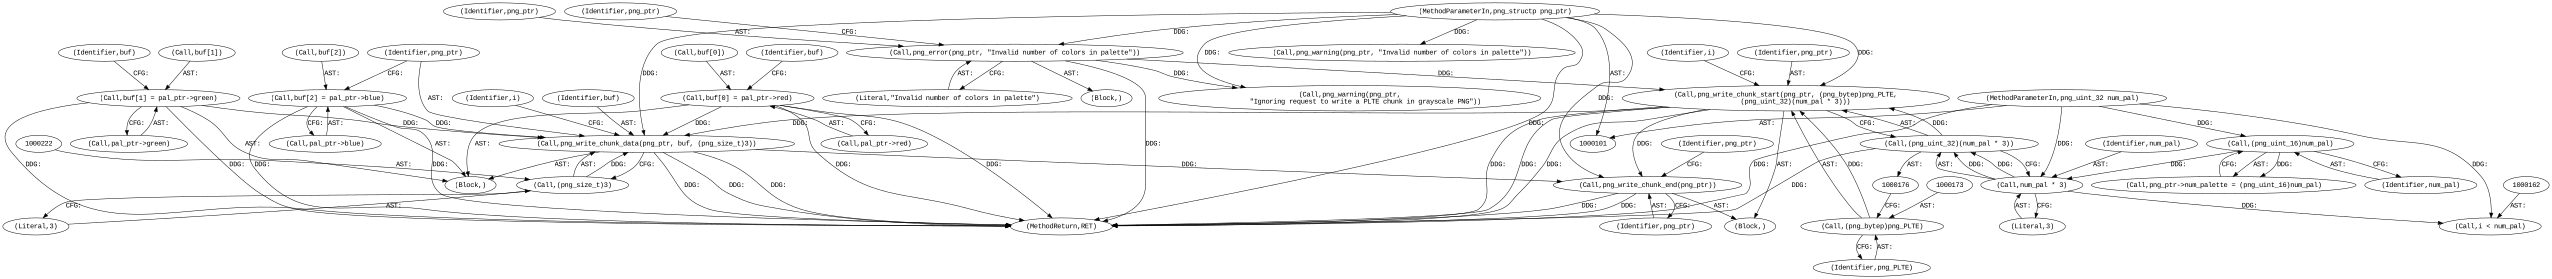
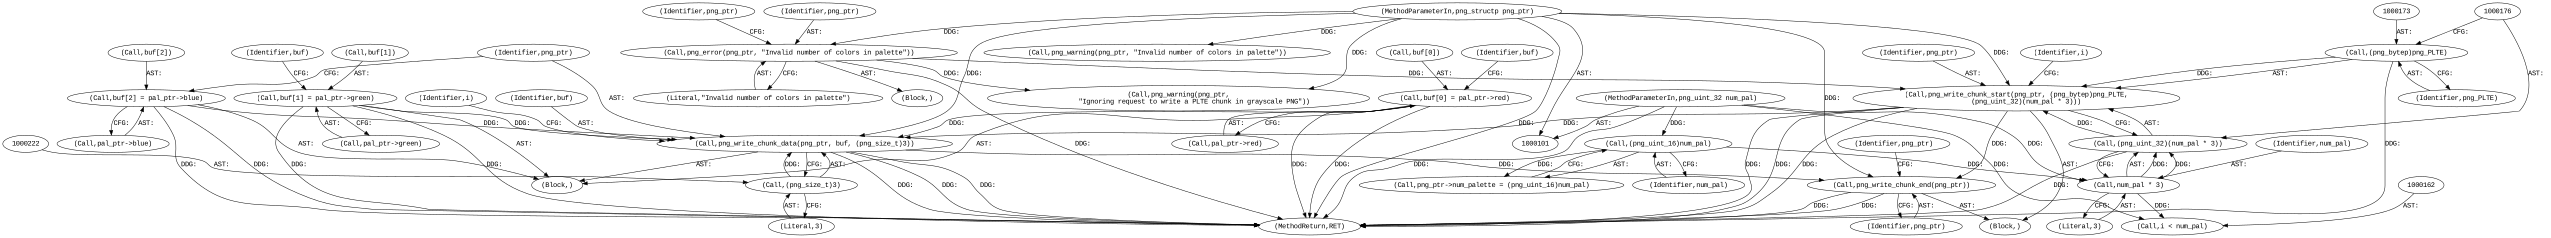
(1908, 160) -> (2422, 120)
none -> (1943, 216)
